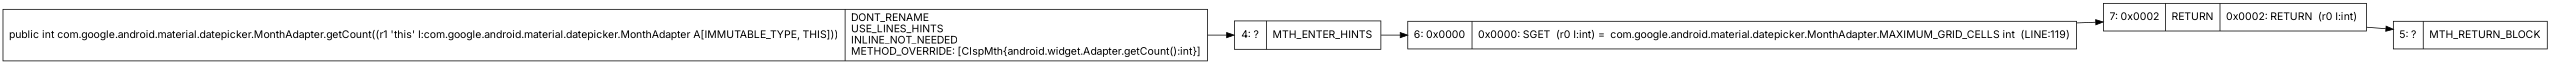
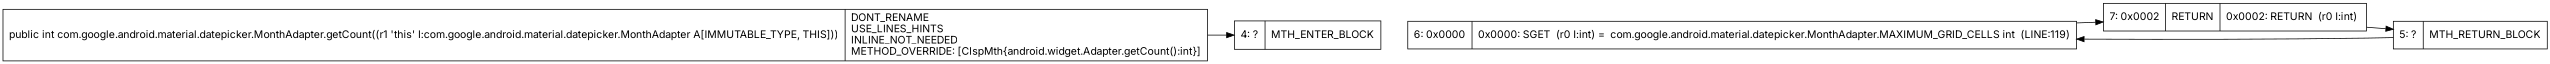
(1323, 35) -> (1323, 35)
(1391, 35) -> (2239, 39)
